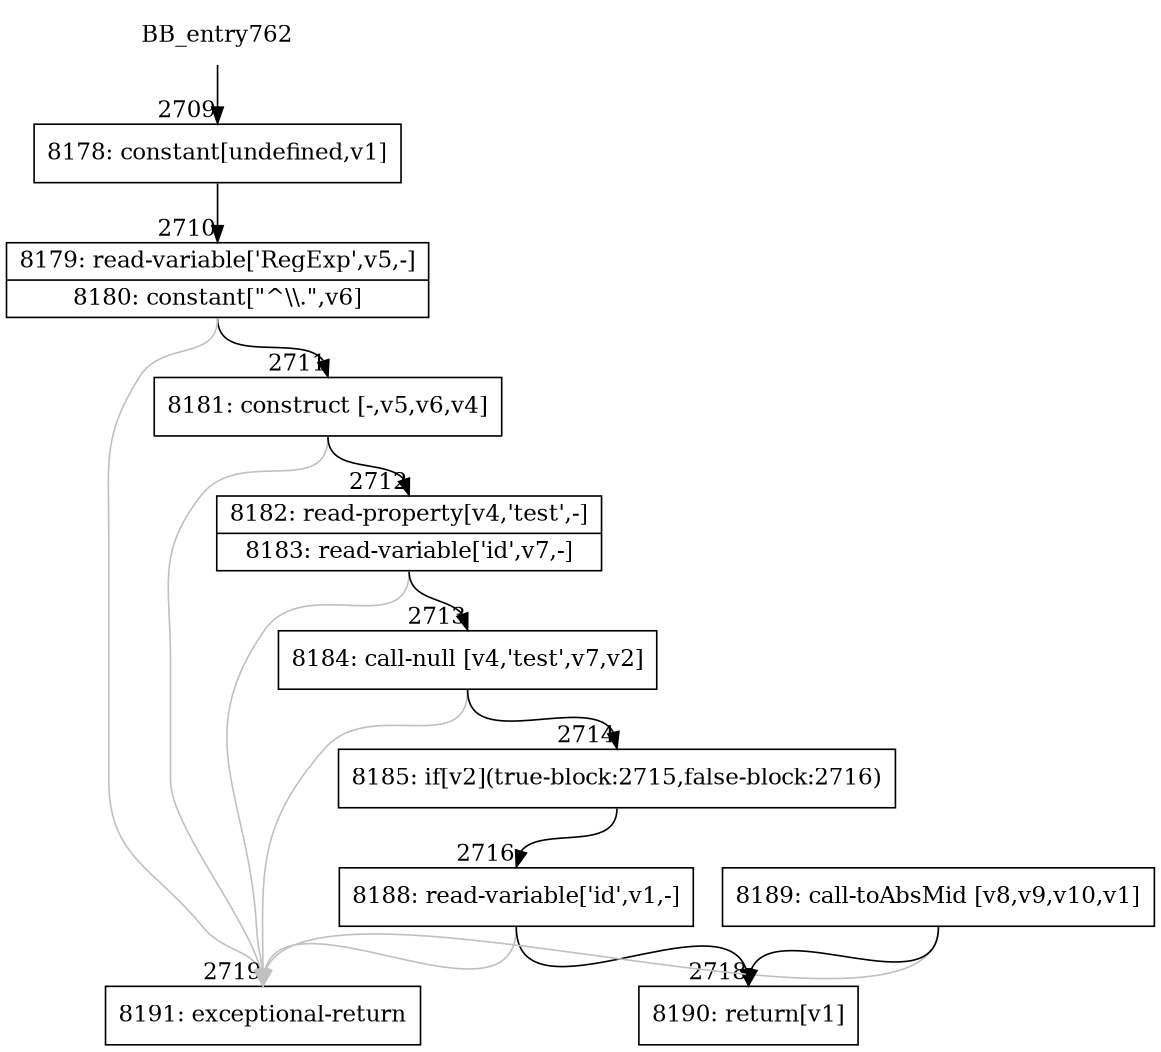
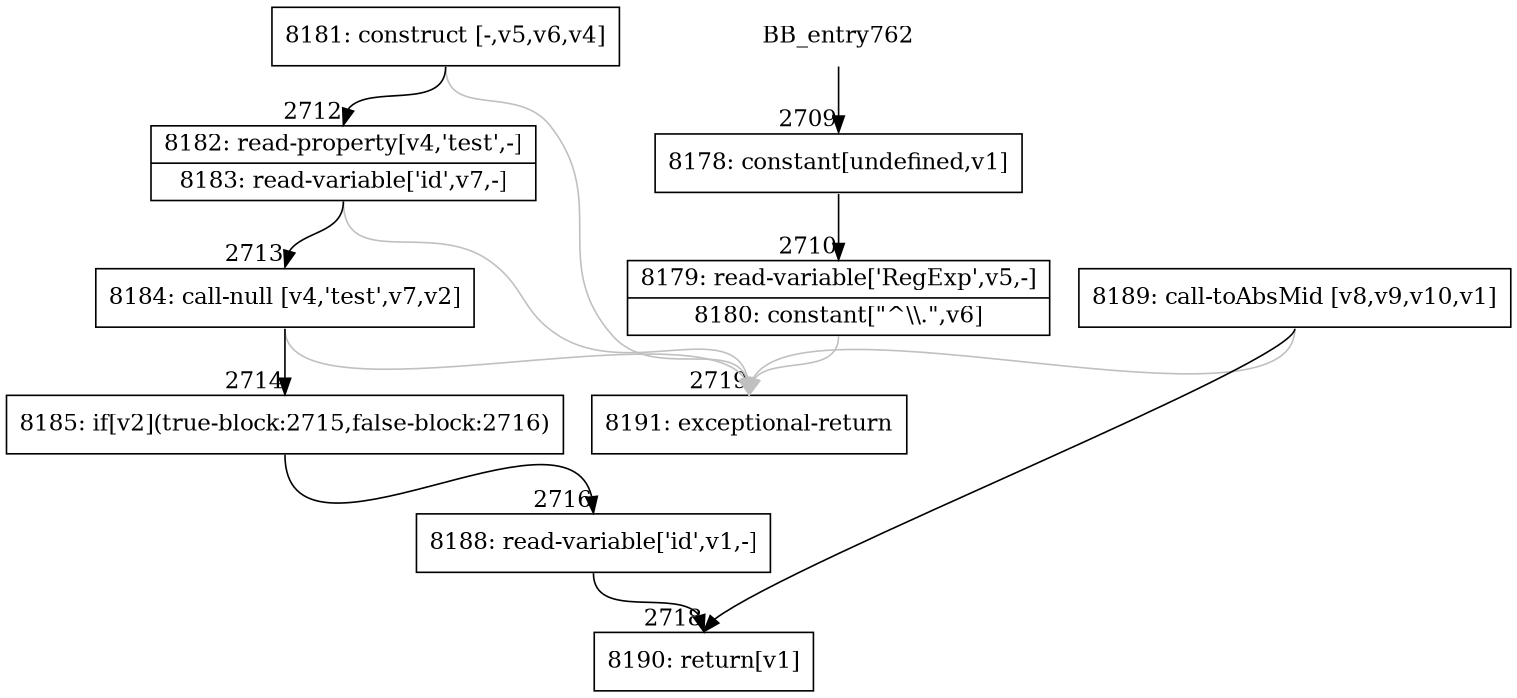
(264, 347) -> none
(398, 958) -> none
